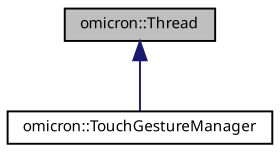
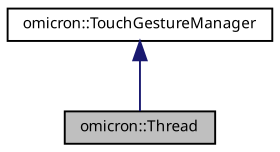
(140, 86) -> (140, 86)
